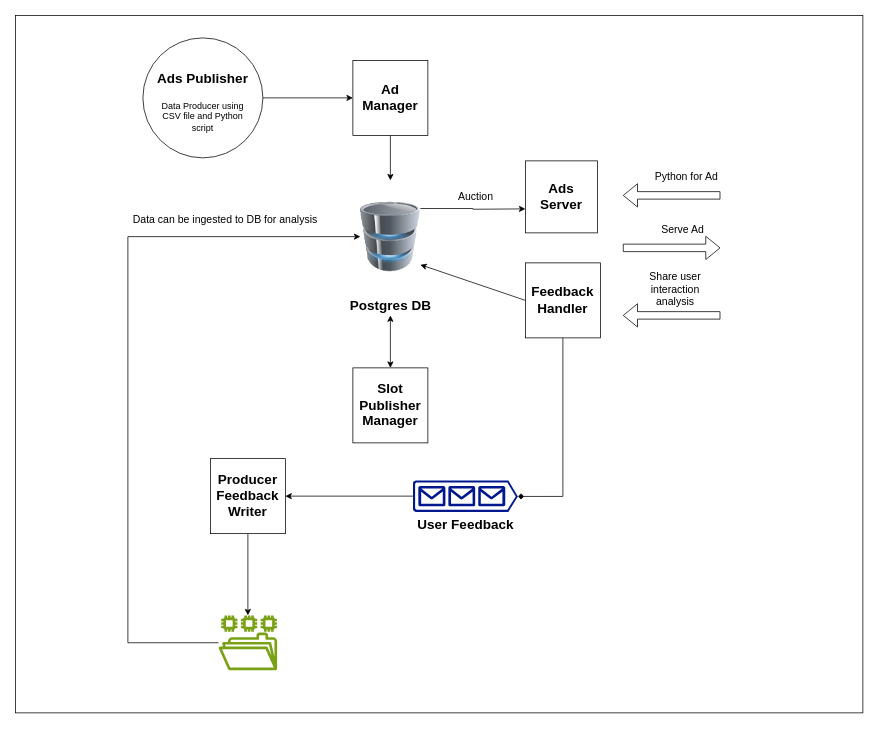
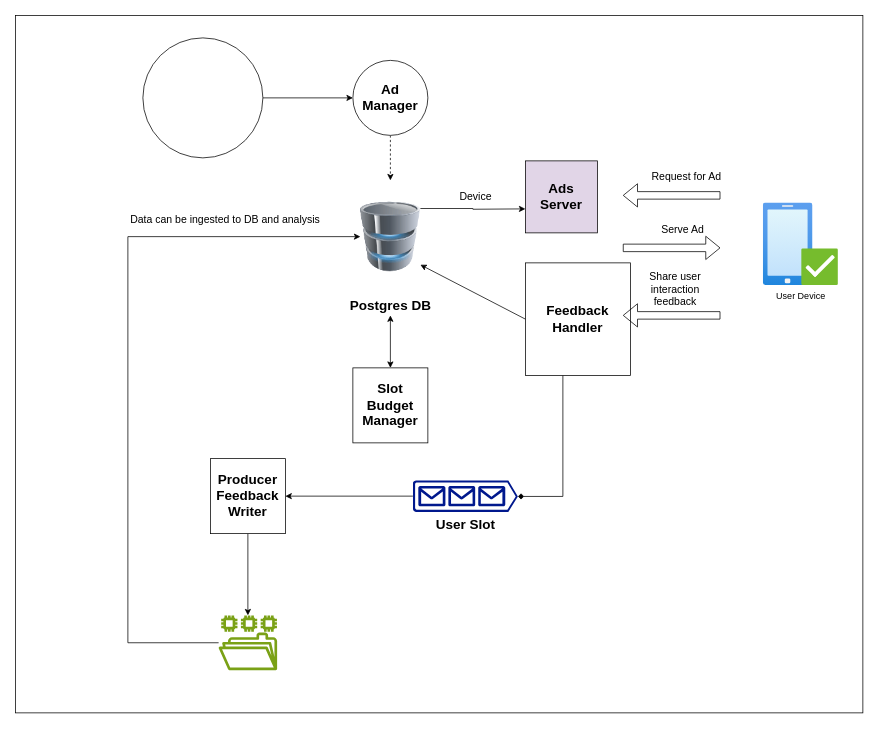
(203, 79) -> none
(390, 98) -> (390, 98)
(203, 117) -> none
(390, 155) -> (390, 155)
(687, 177) -> (687, 177)
(476, 197) -> (476, 197)
(561, 197) -> (561, 197)
(225, 219) -> (225, 219)
none -> (801, 244)
(675, 289) -> (675, 289)
(563, 300) -> (578, 319)
(390, 405) -> (390, 405)
(466, 525) -> (466, 525)
